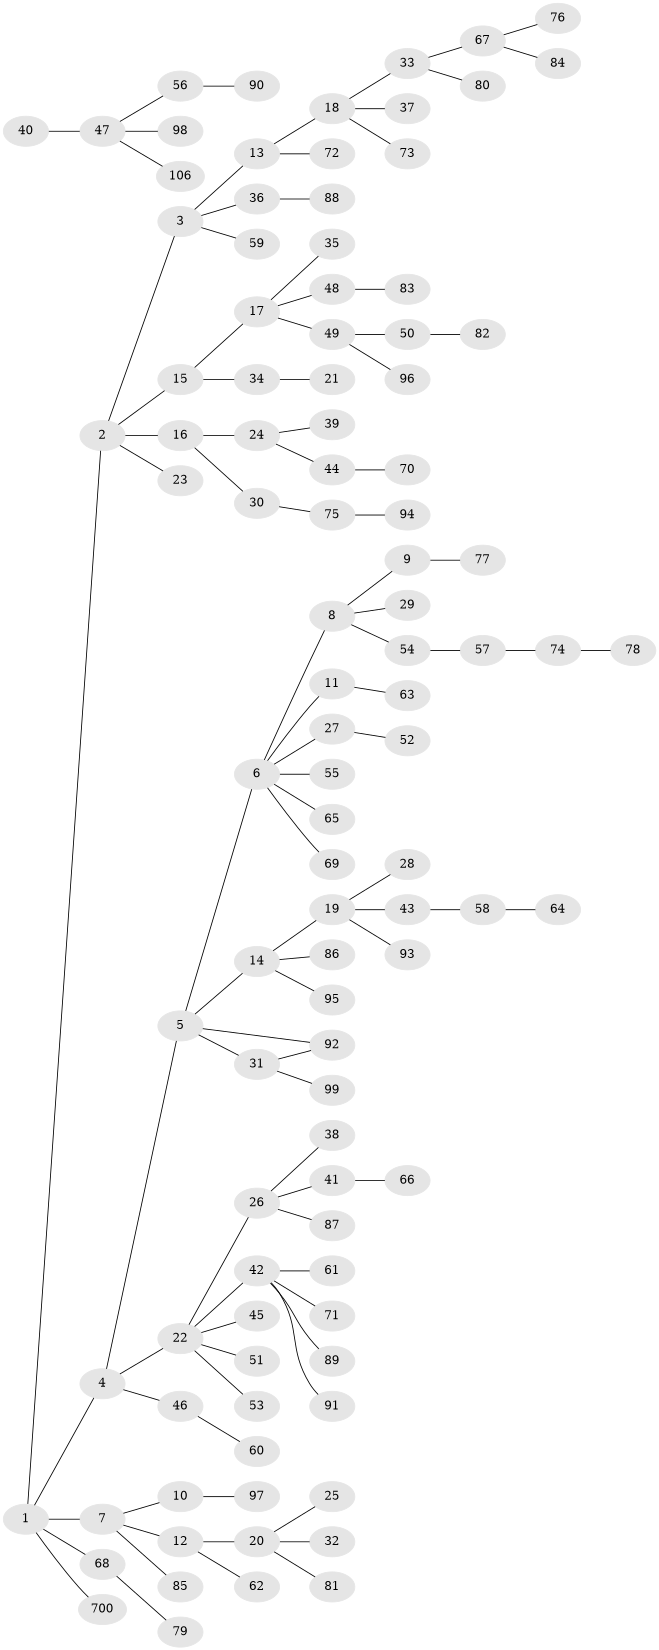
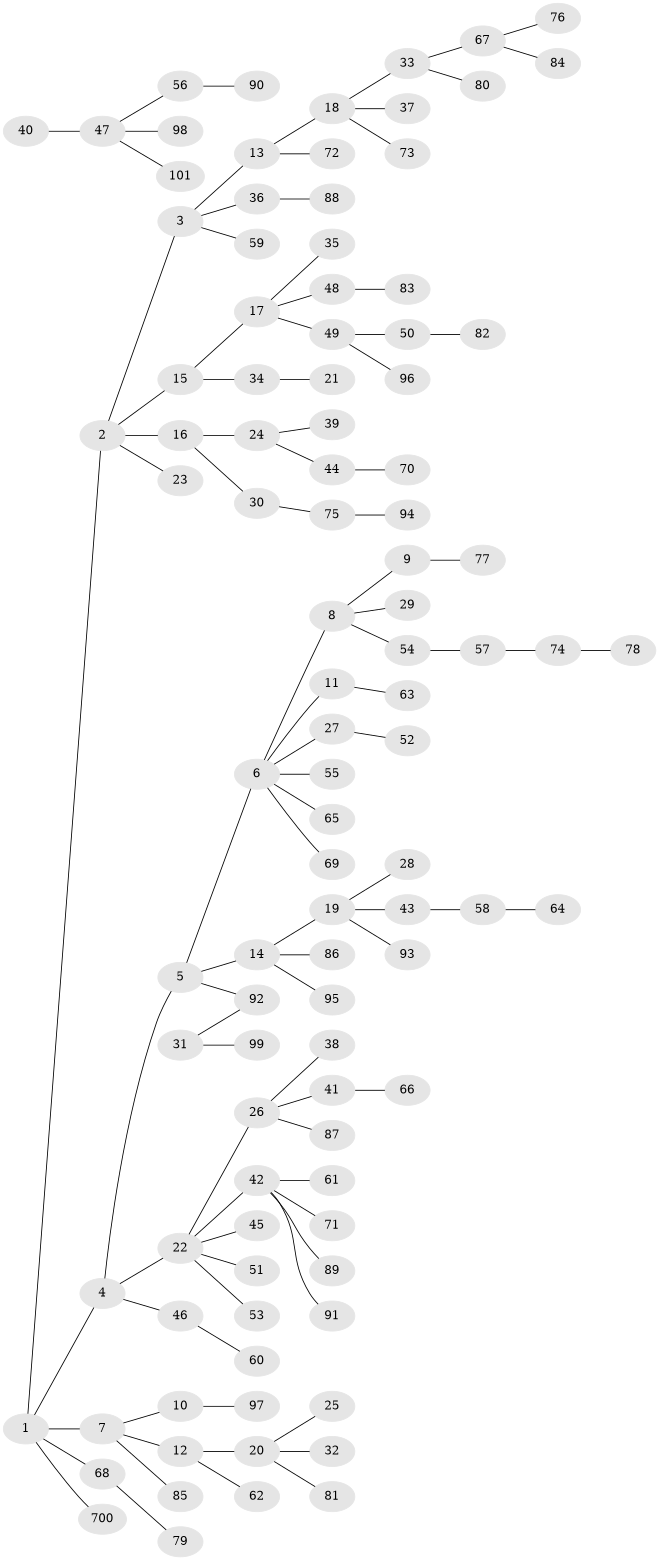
(180, 176) -> (180, 176)
(219, 1045) -> none
